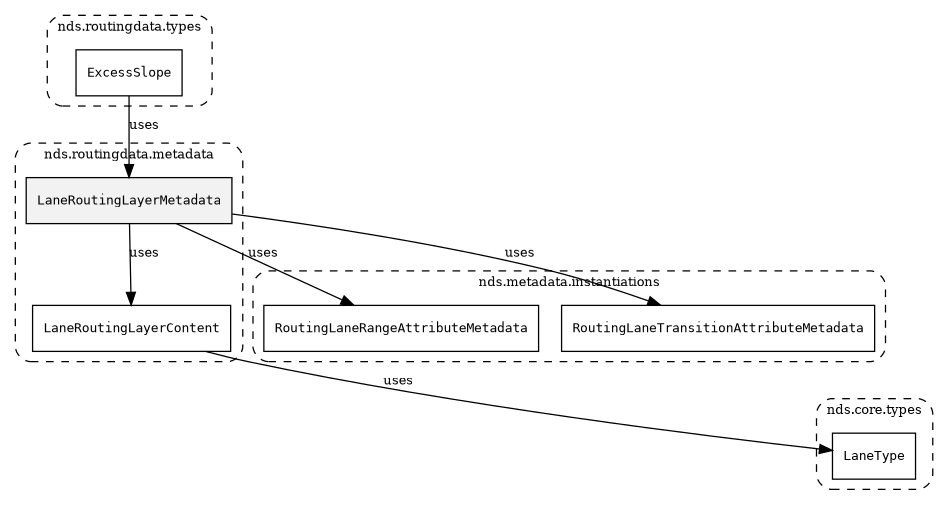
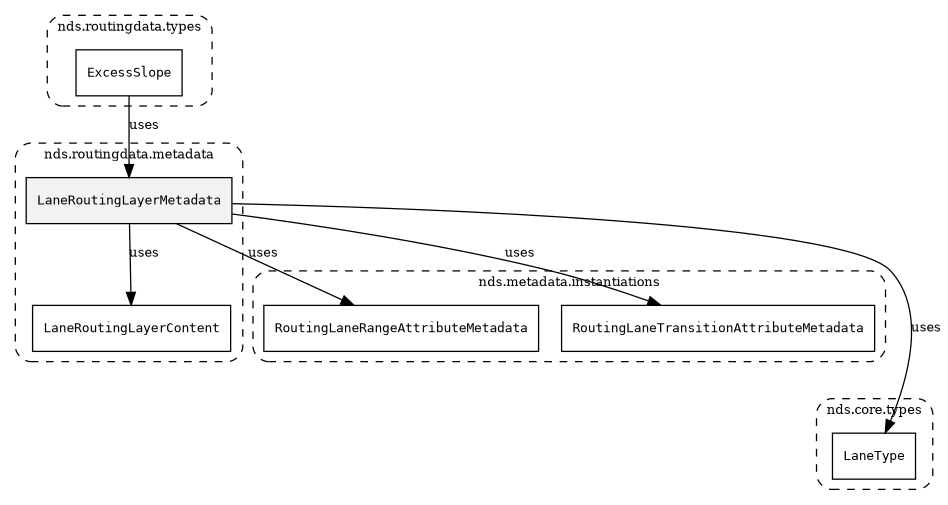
(511, 408) -> (643, 223)
